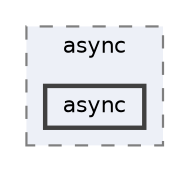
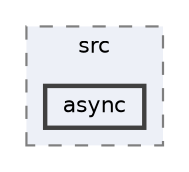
(95, 47) -> (95, 47)
